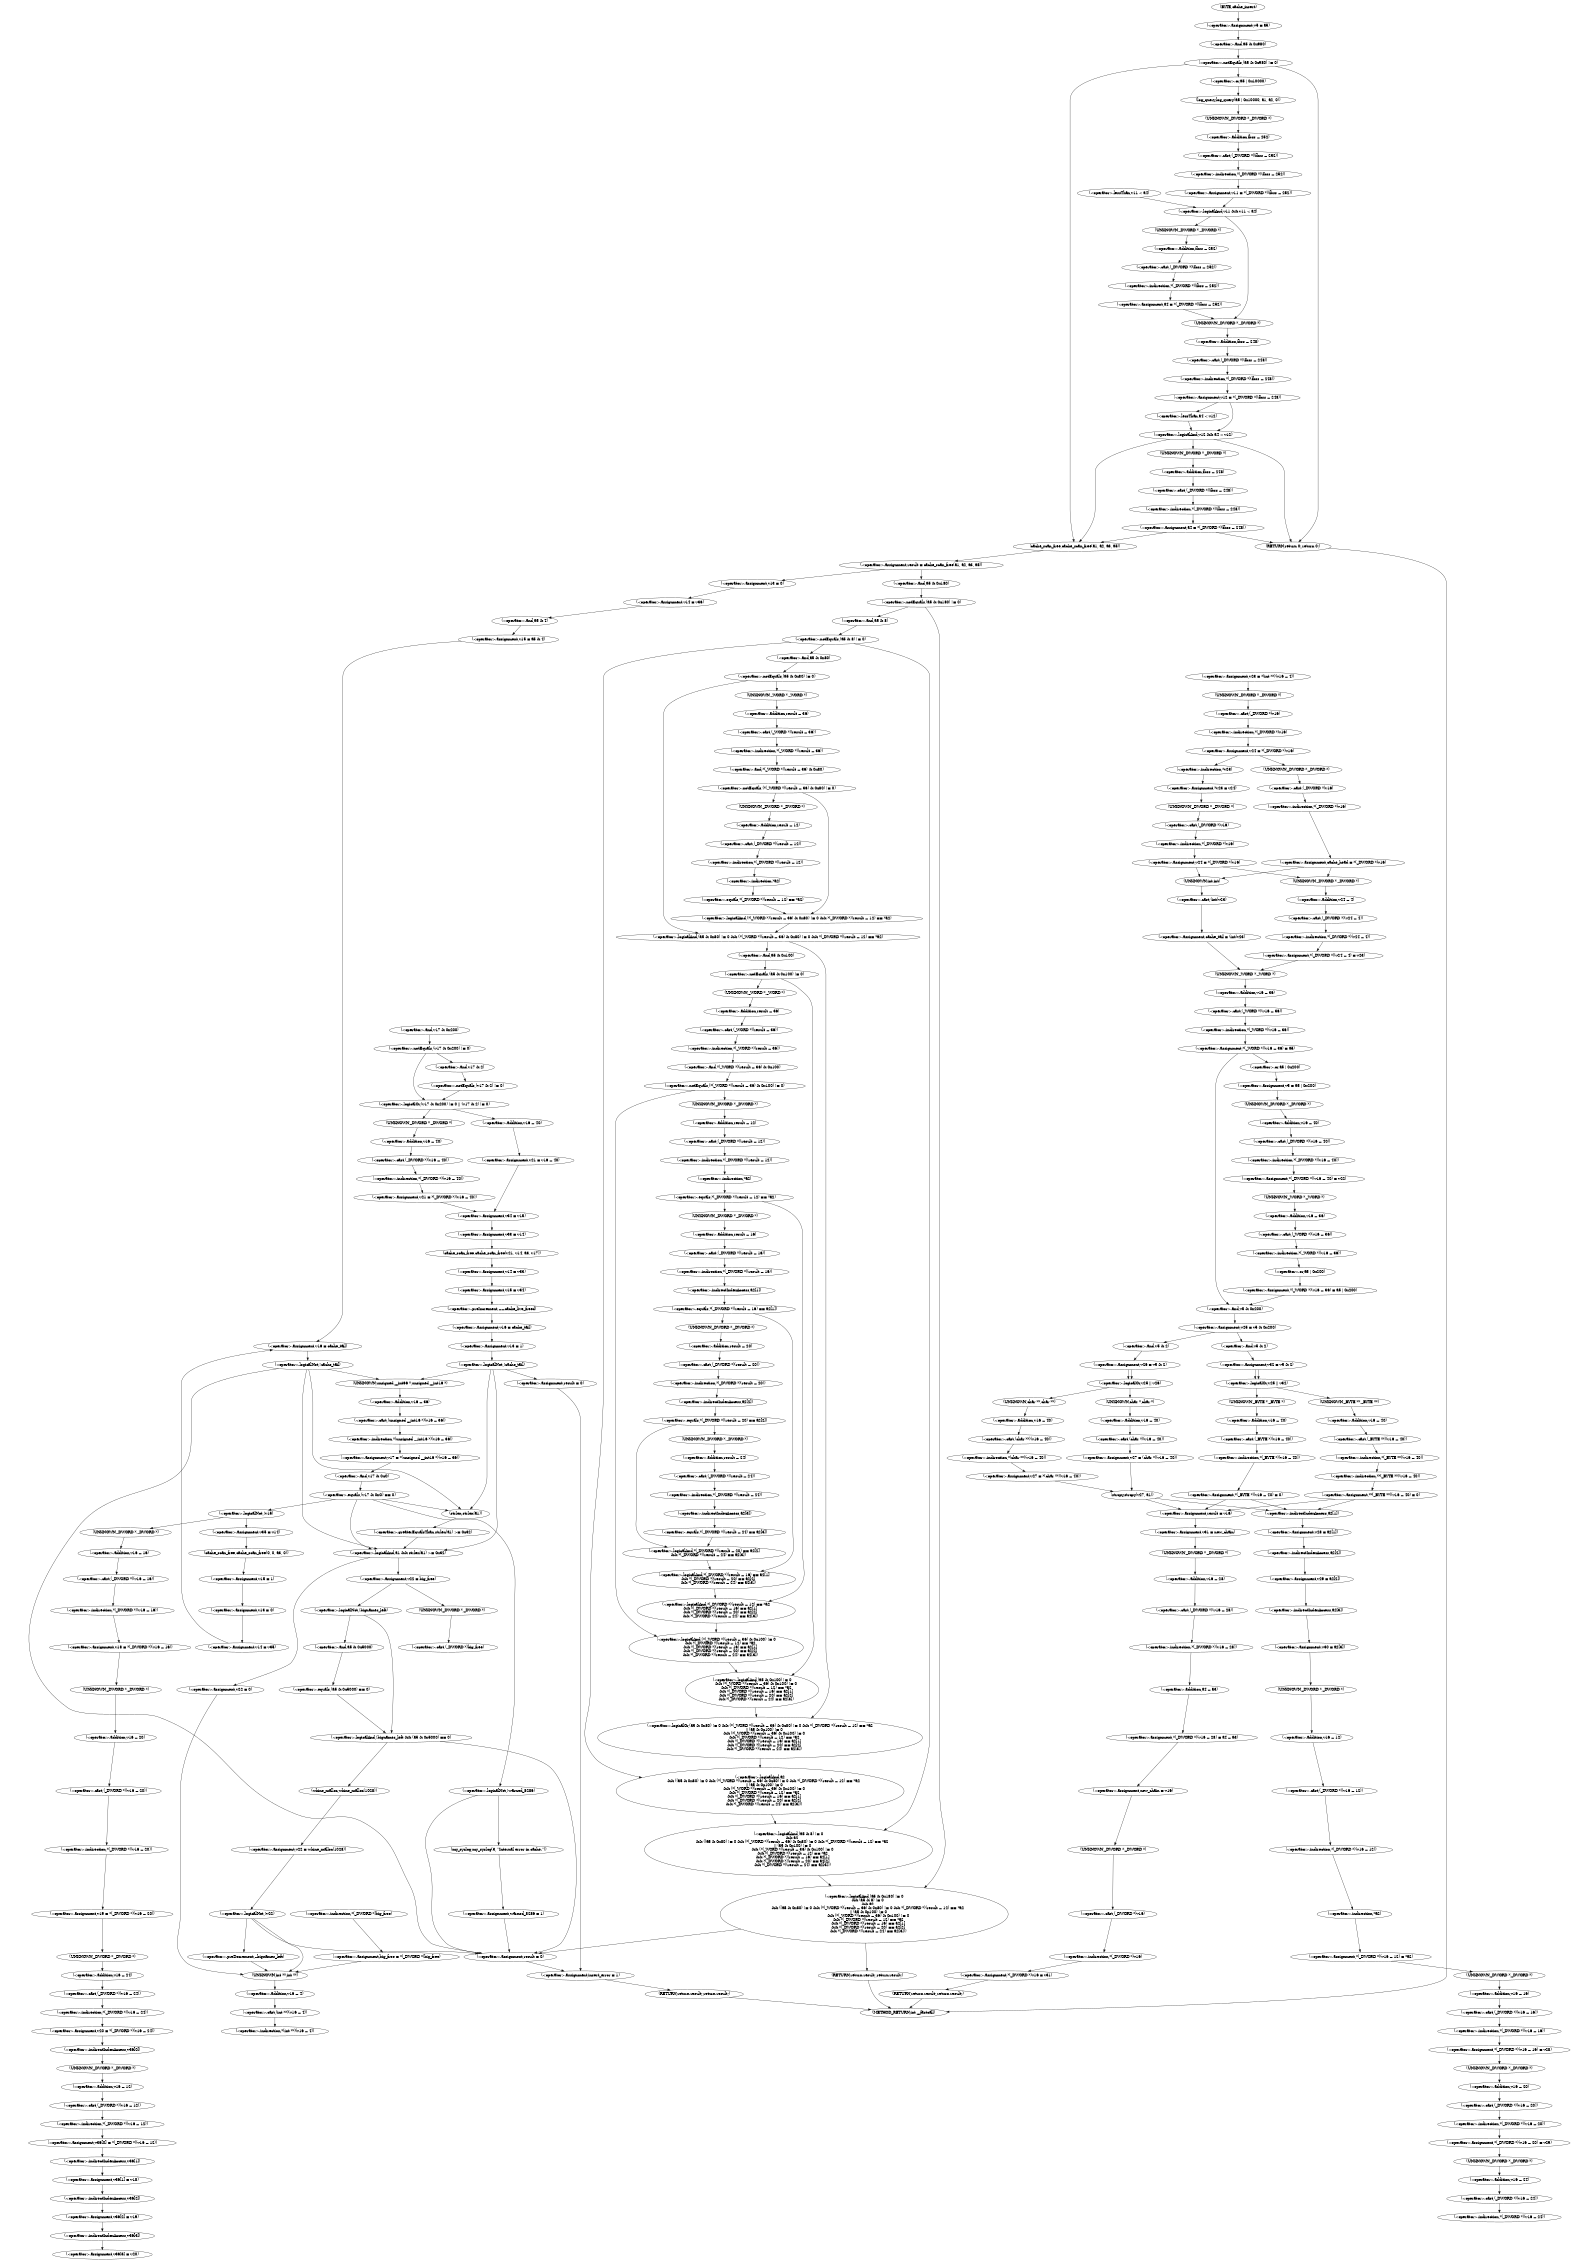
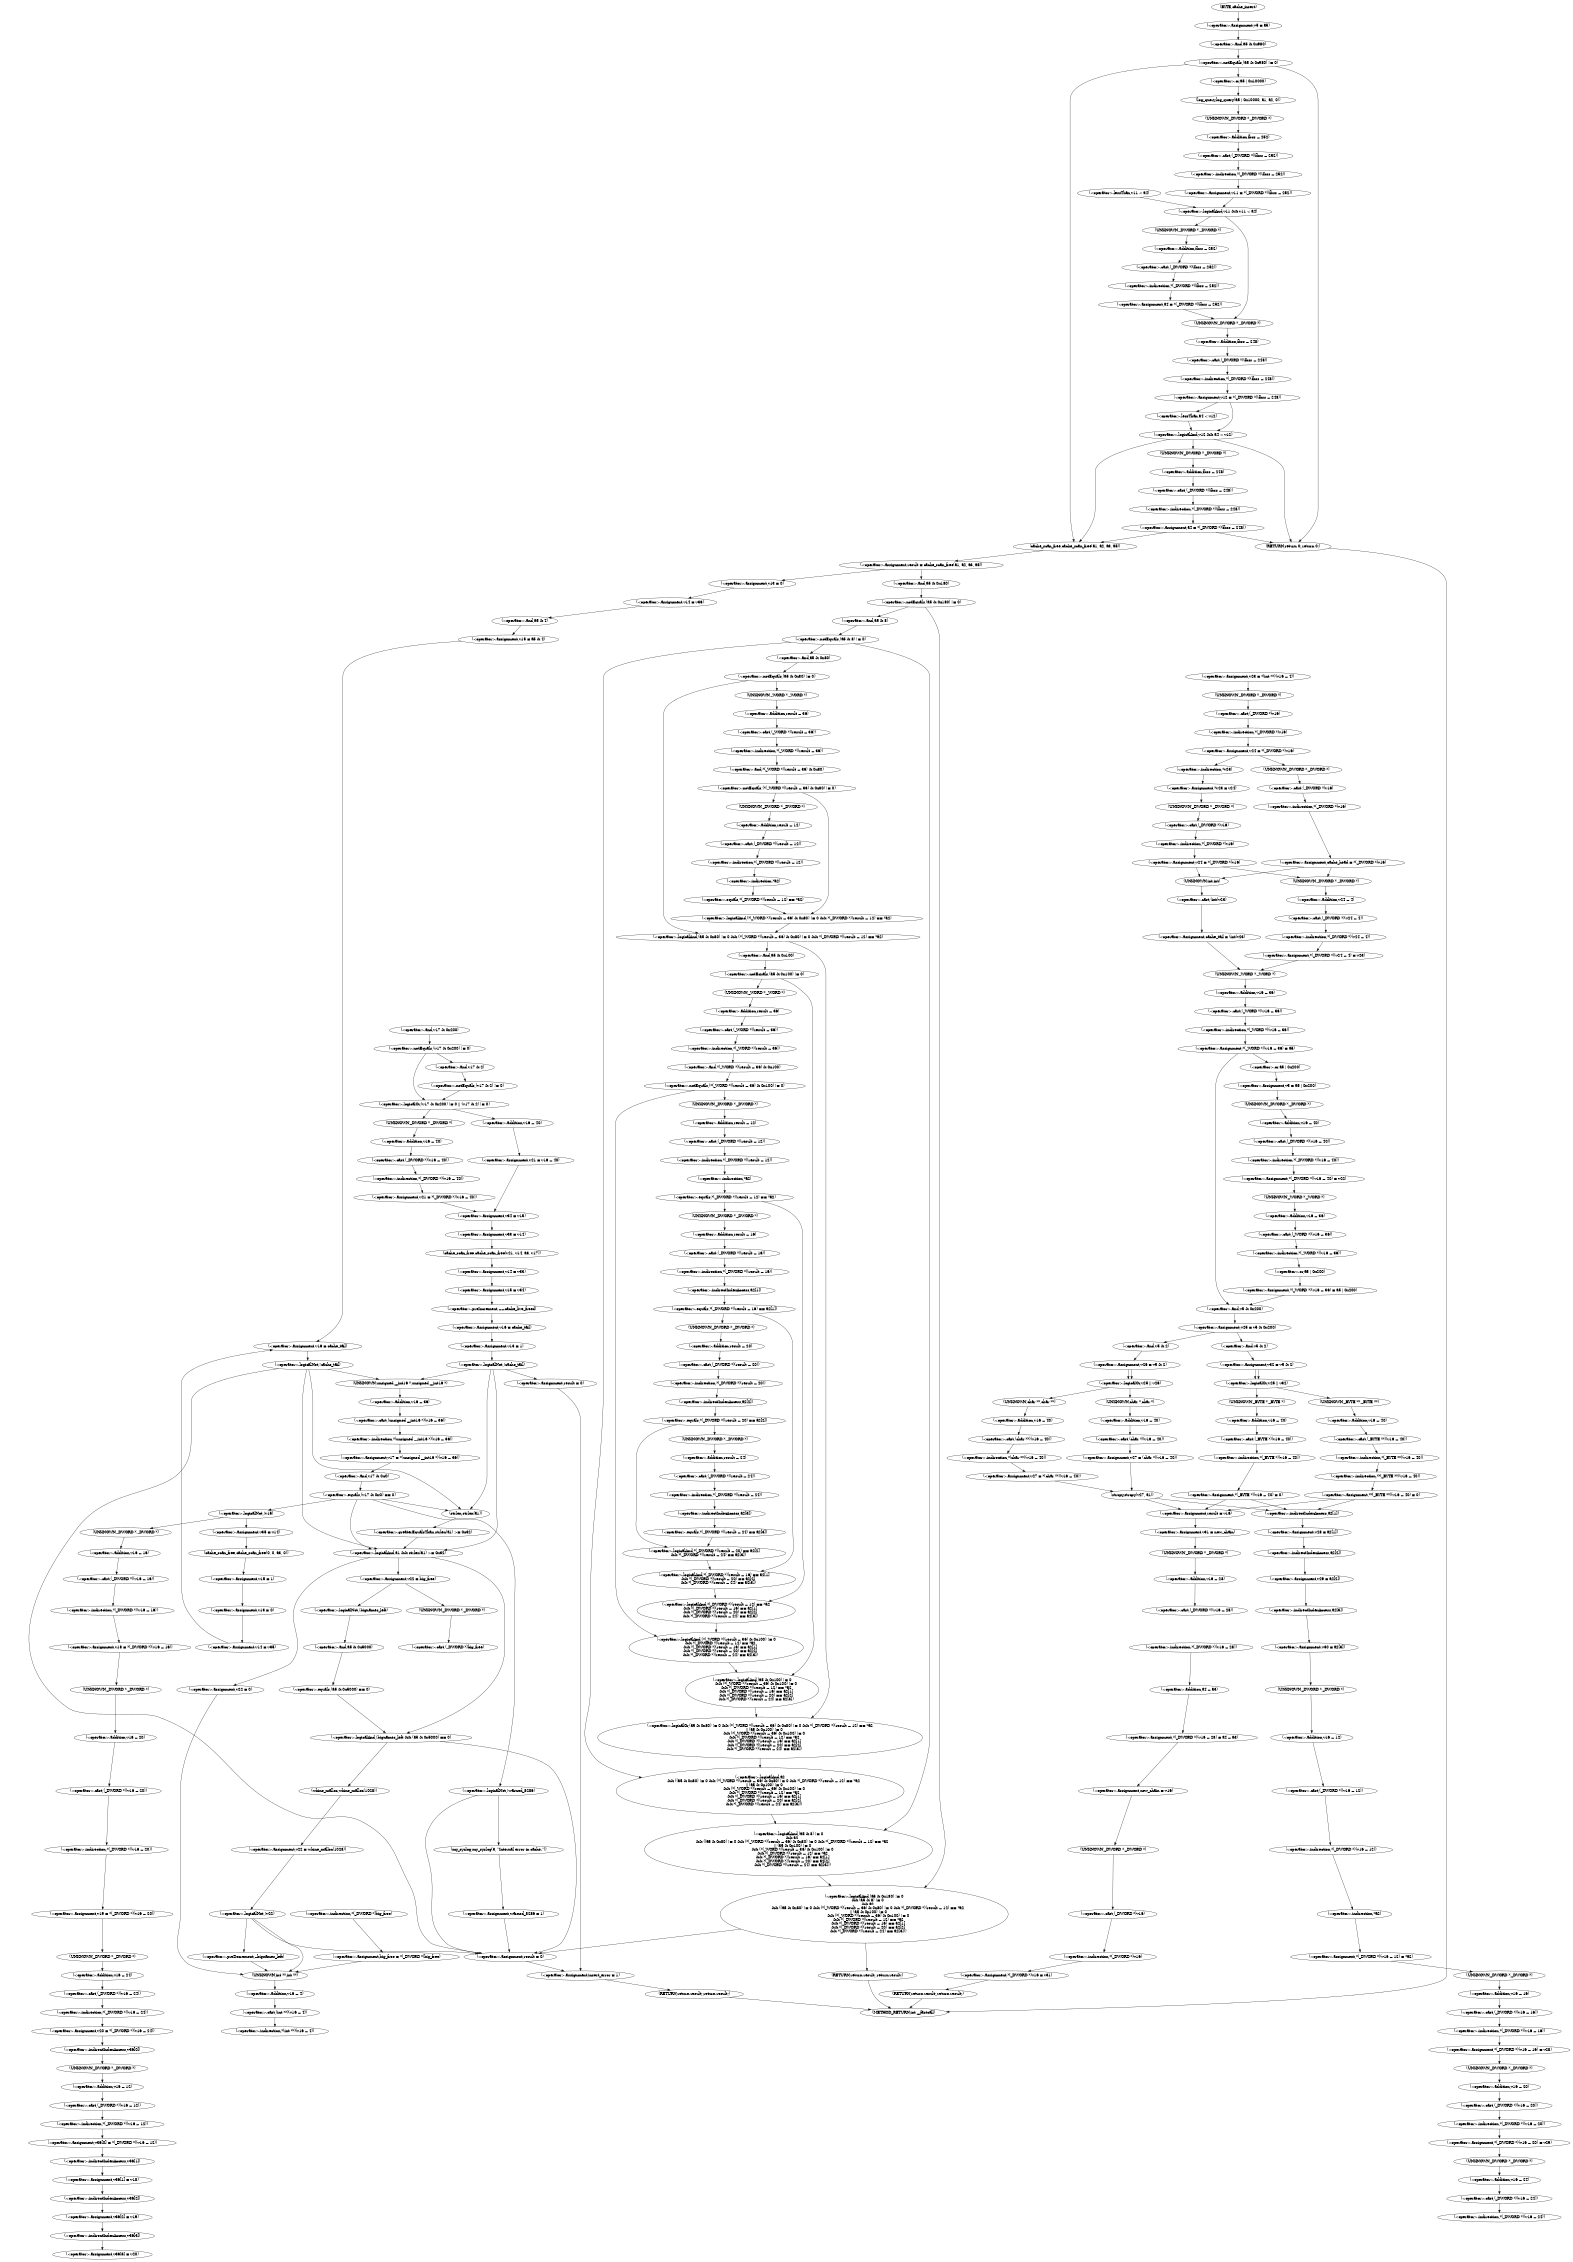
(400, 1384) -> (400, 1384)
(1193, 1628) -> none
(393, 1667) -> (505, 1648)
